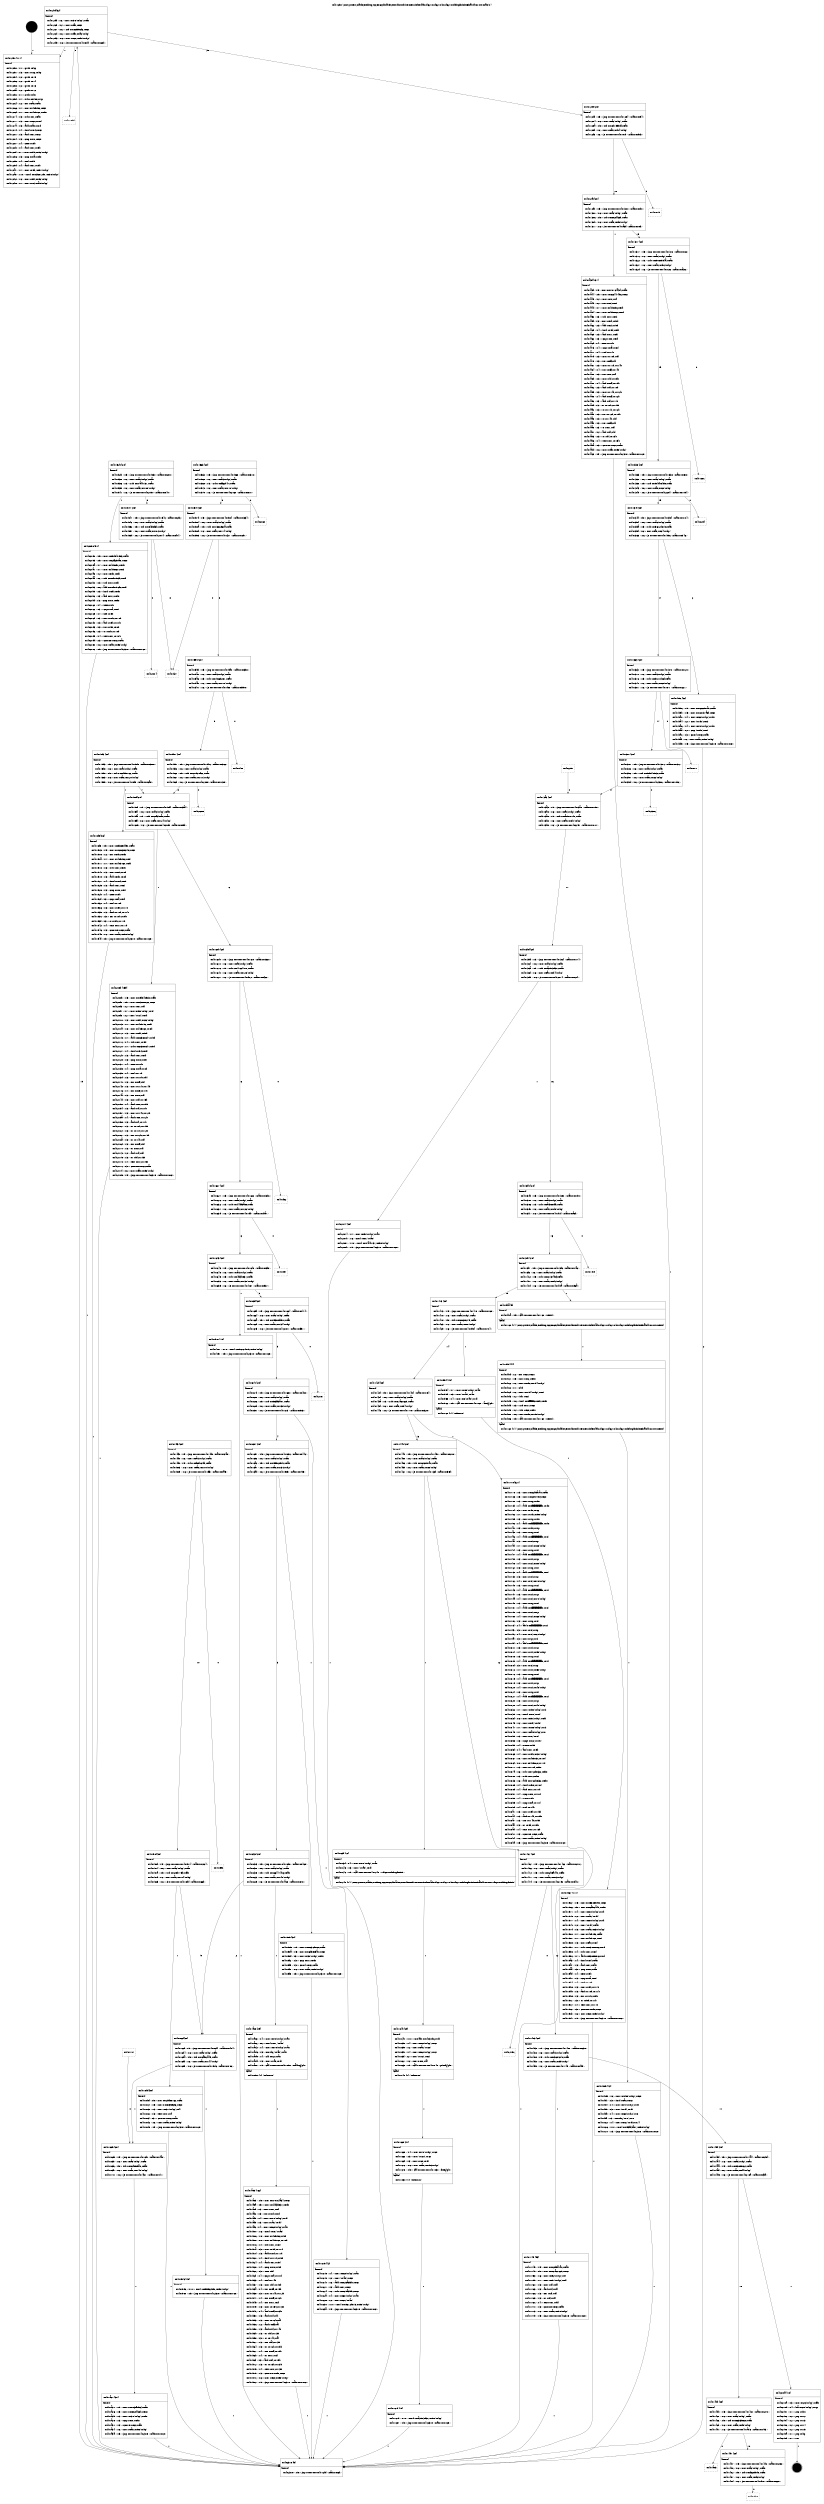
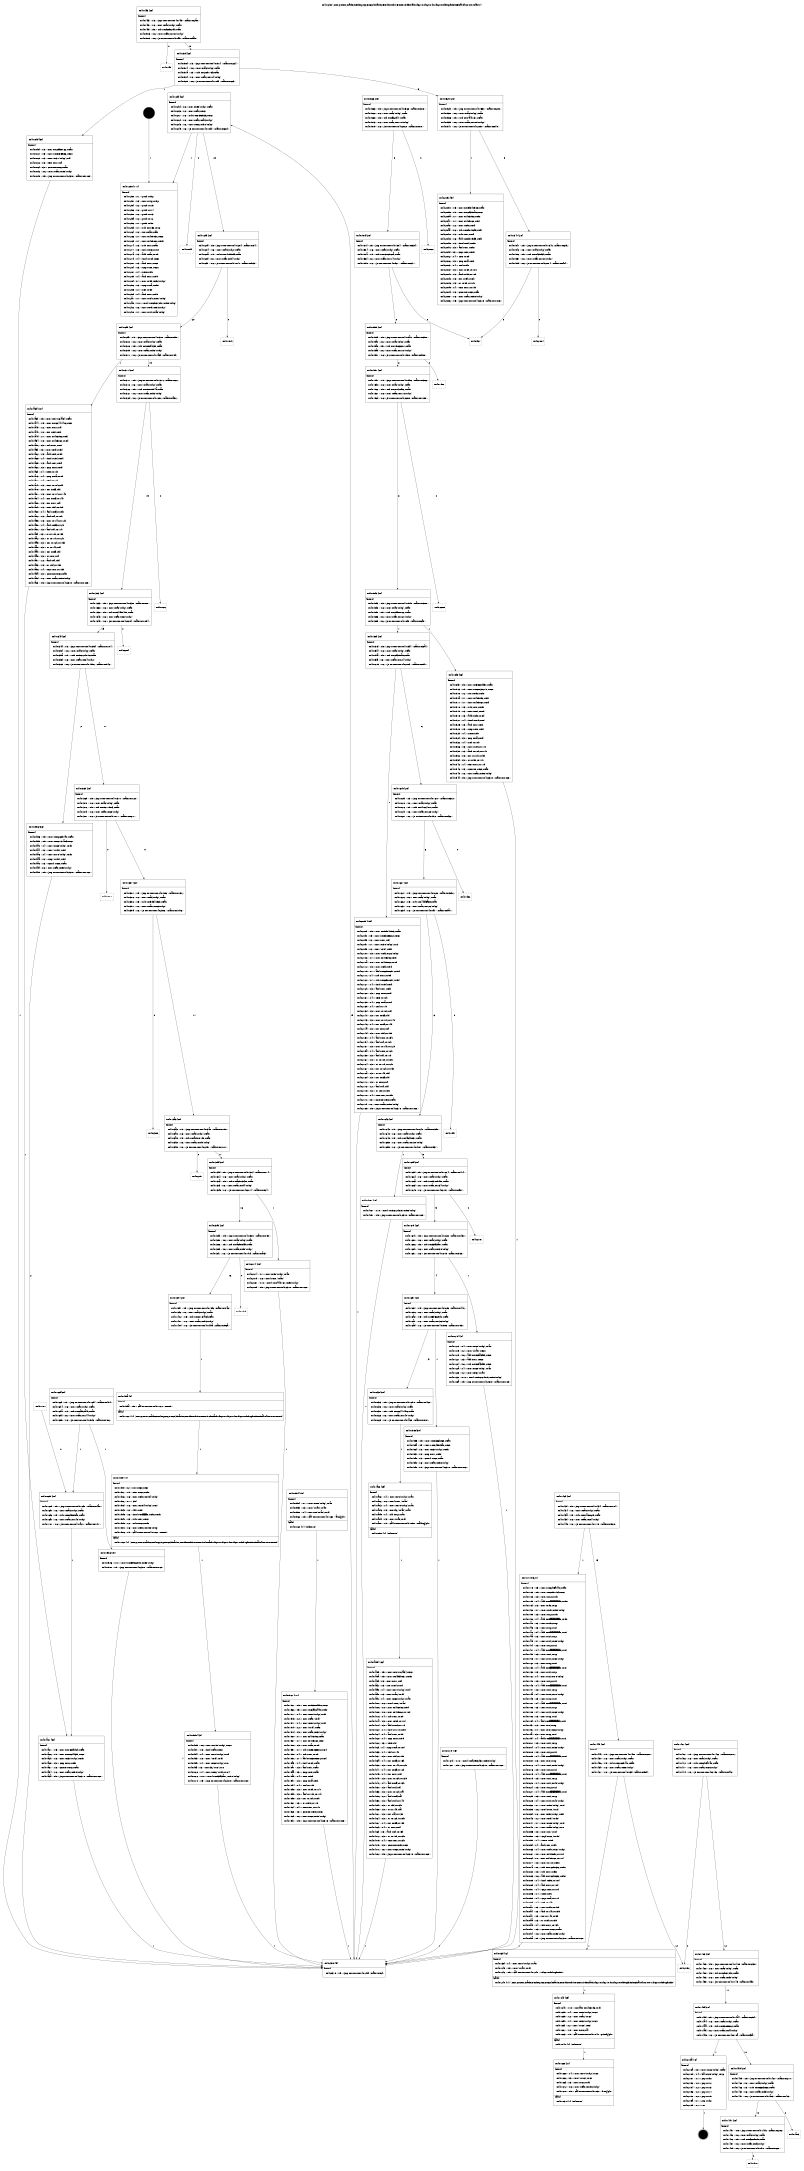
(568, 782) -> (197, 1161)
(177, 789) -> (398, 495)
(463, 1315) -> none
(669, 1606) -> (24, 1162)
(86, 1644) -> none
(459, 1673) -> (646, 1872)
(209, 1952) -> none
(191, 1959) -> (339, 76)
(555, 2287) -> none
(421, 2294) -> none
